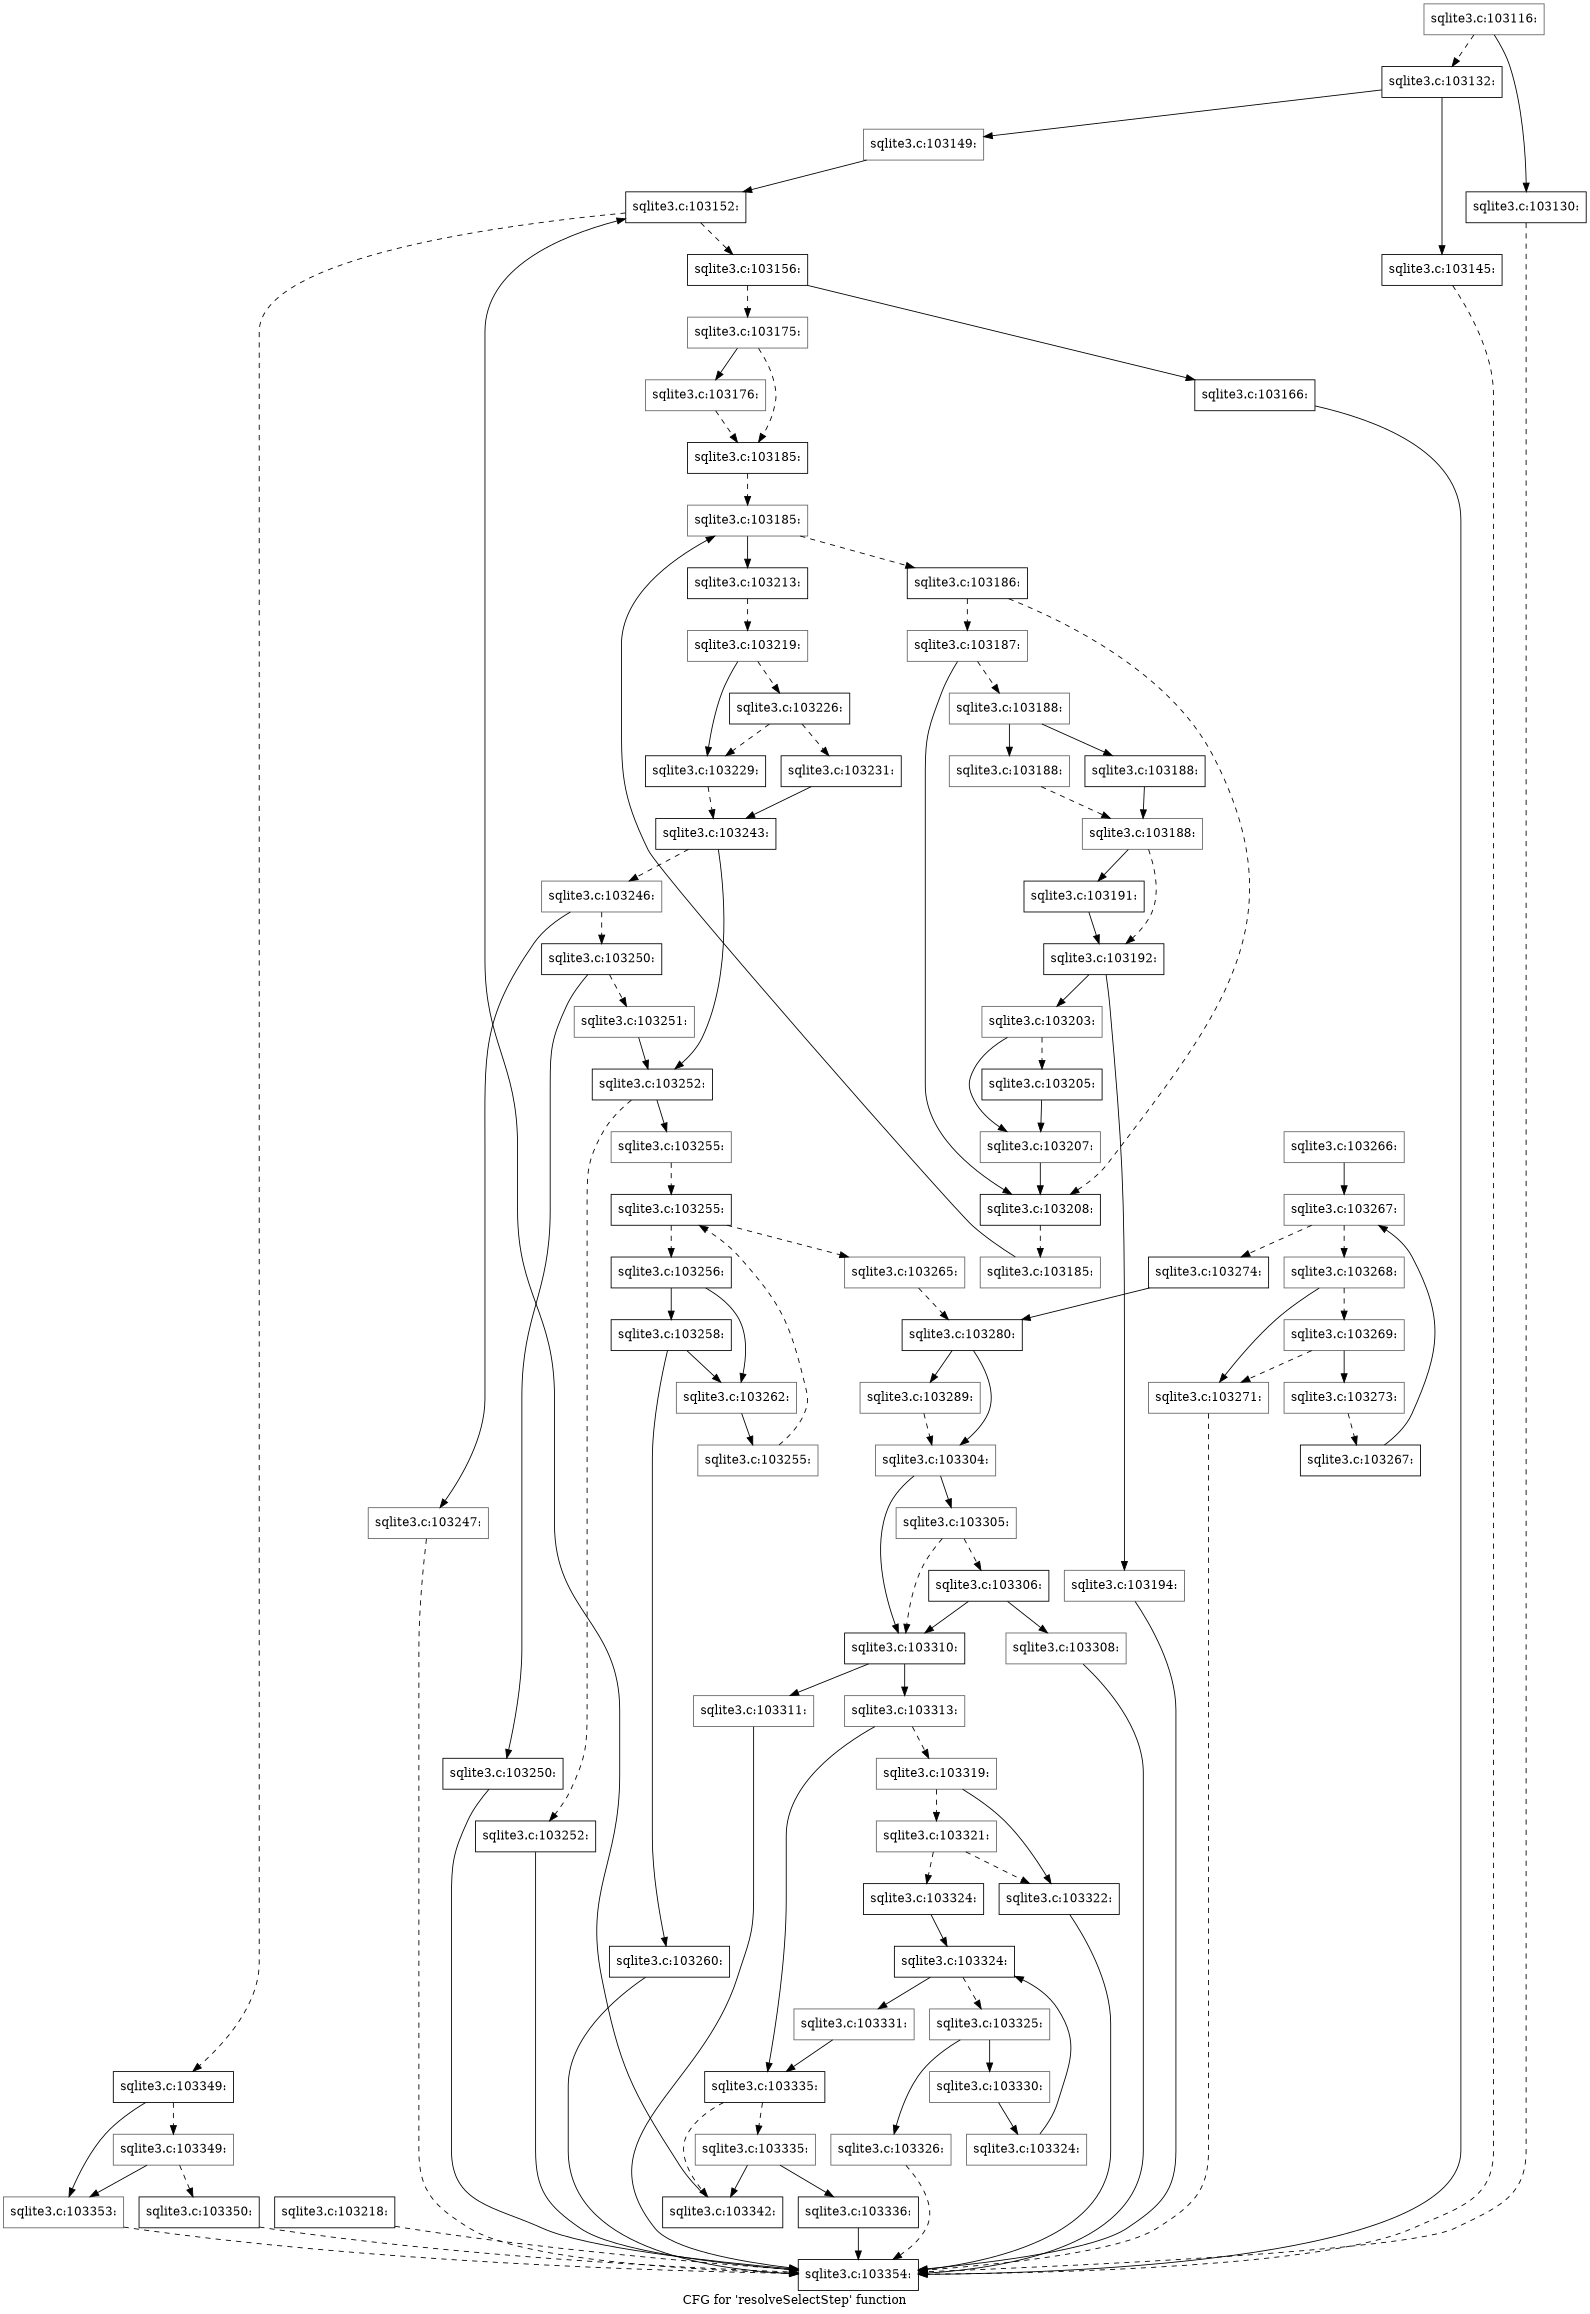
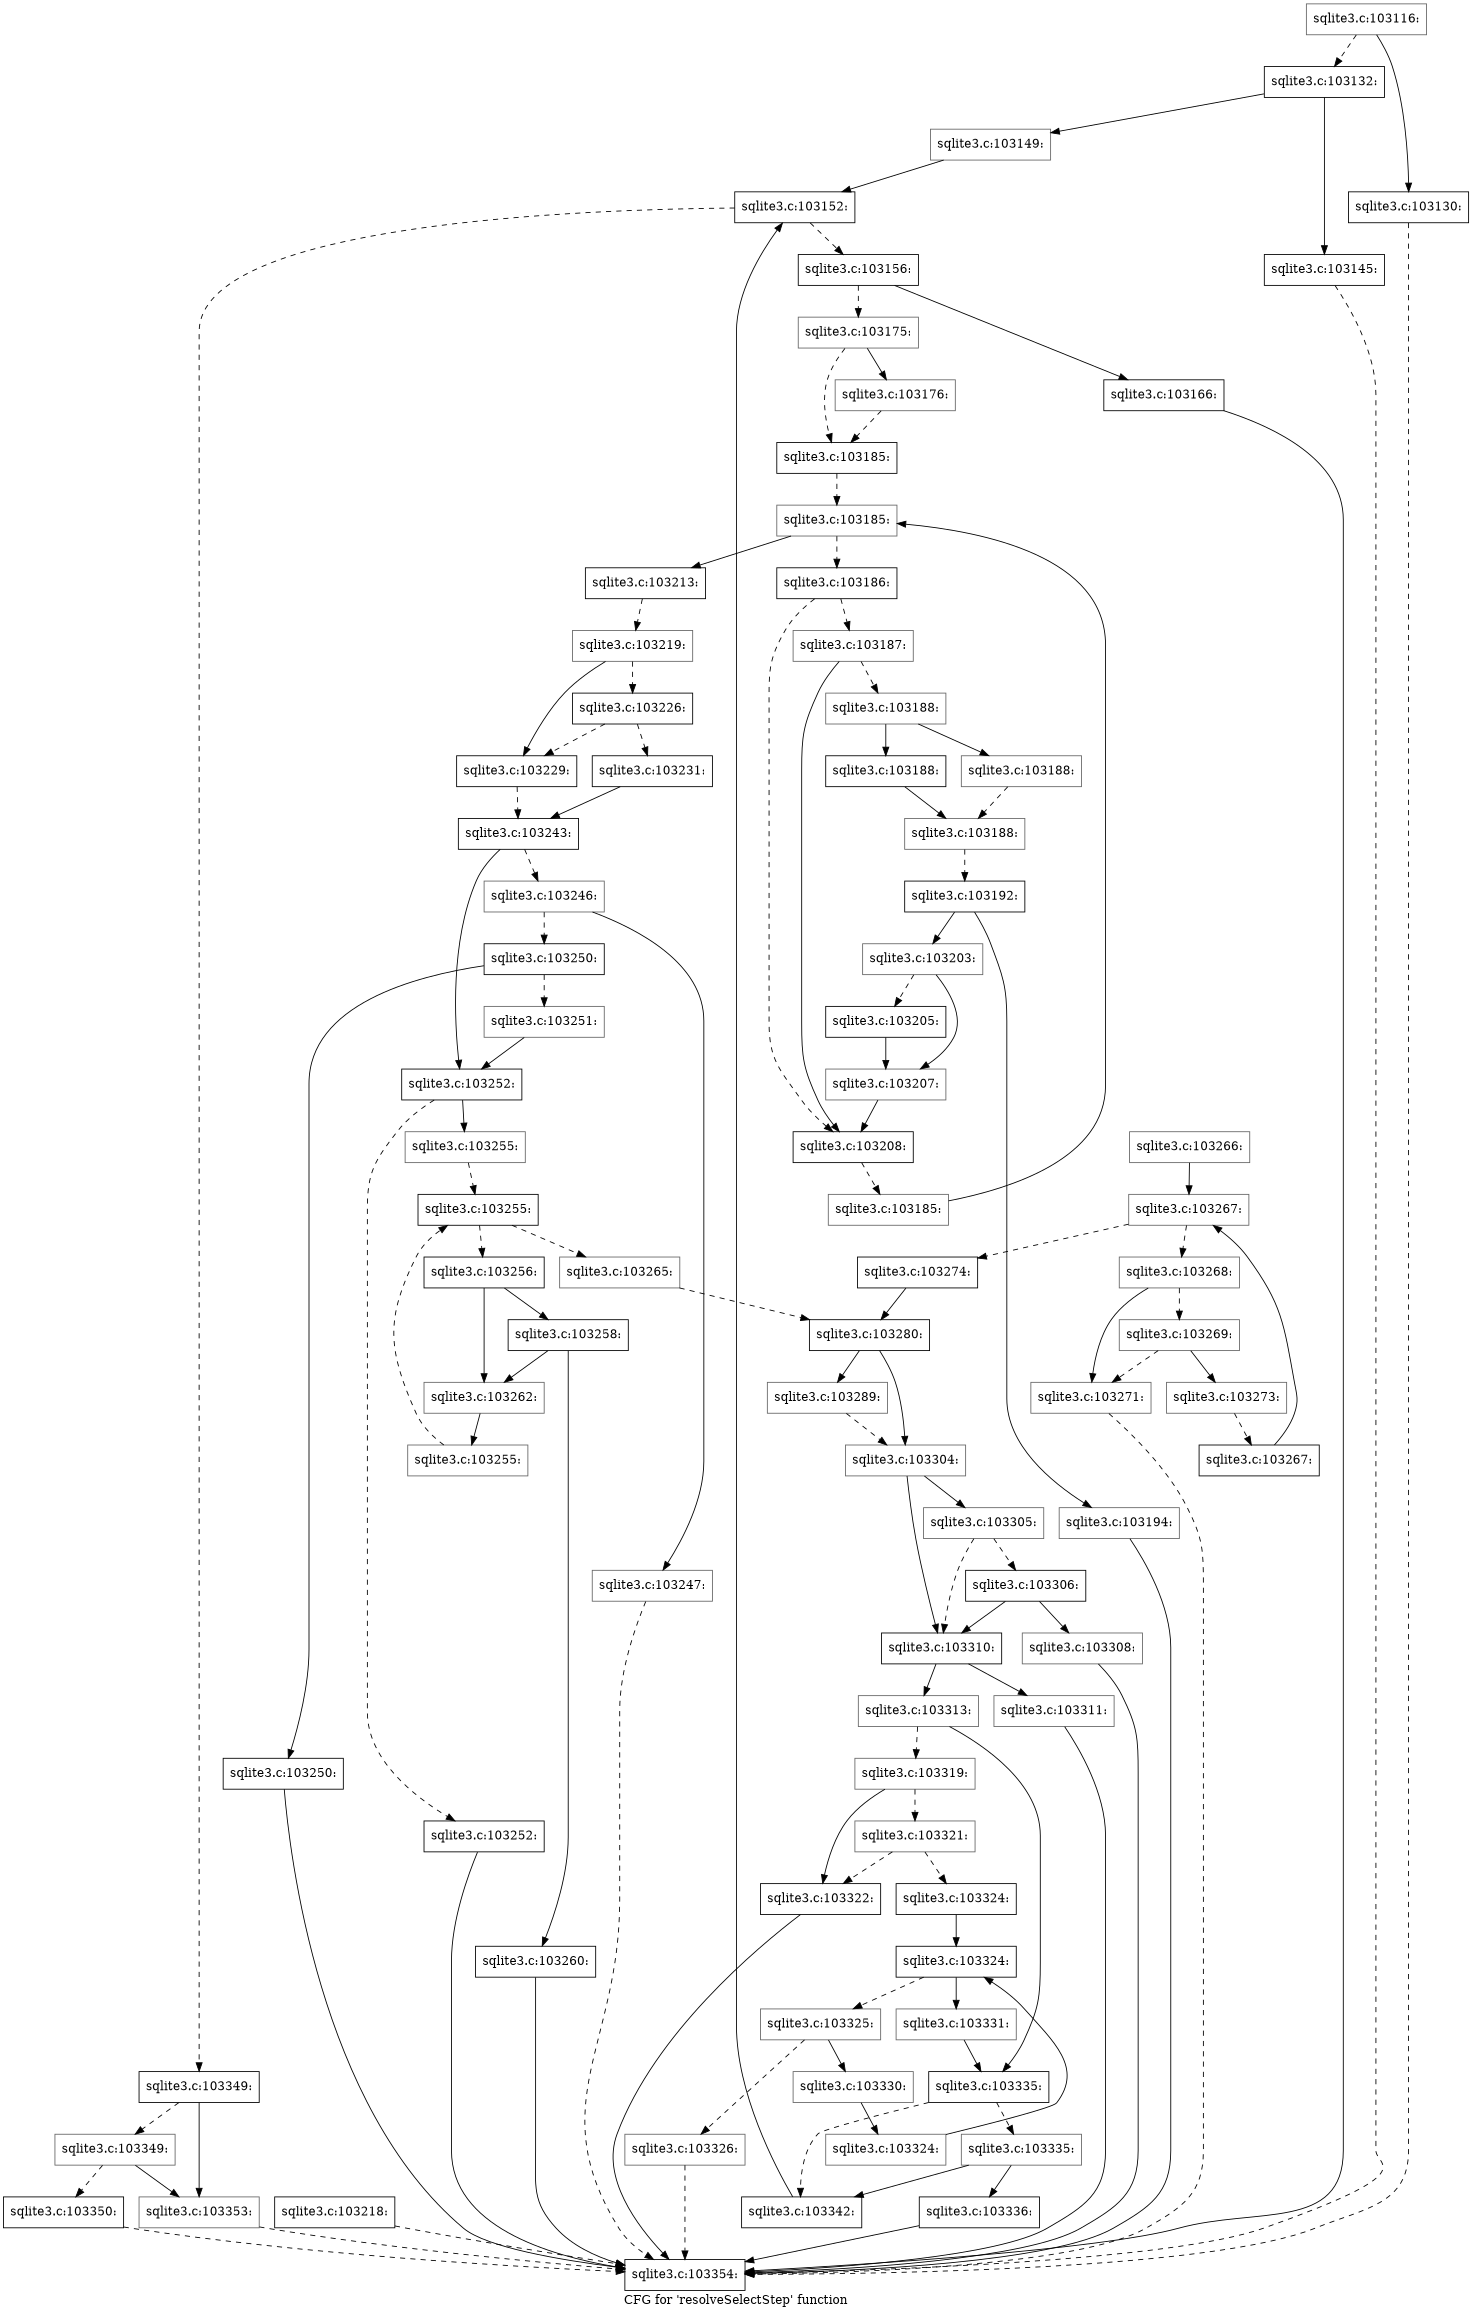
(1084, 897) -> none
(919, 2076) -> (756, 2084)
